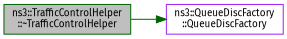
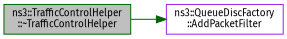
(225, 19) -> (225, 19)
